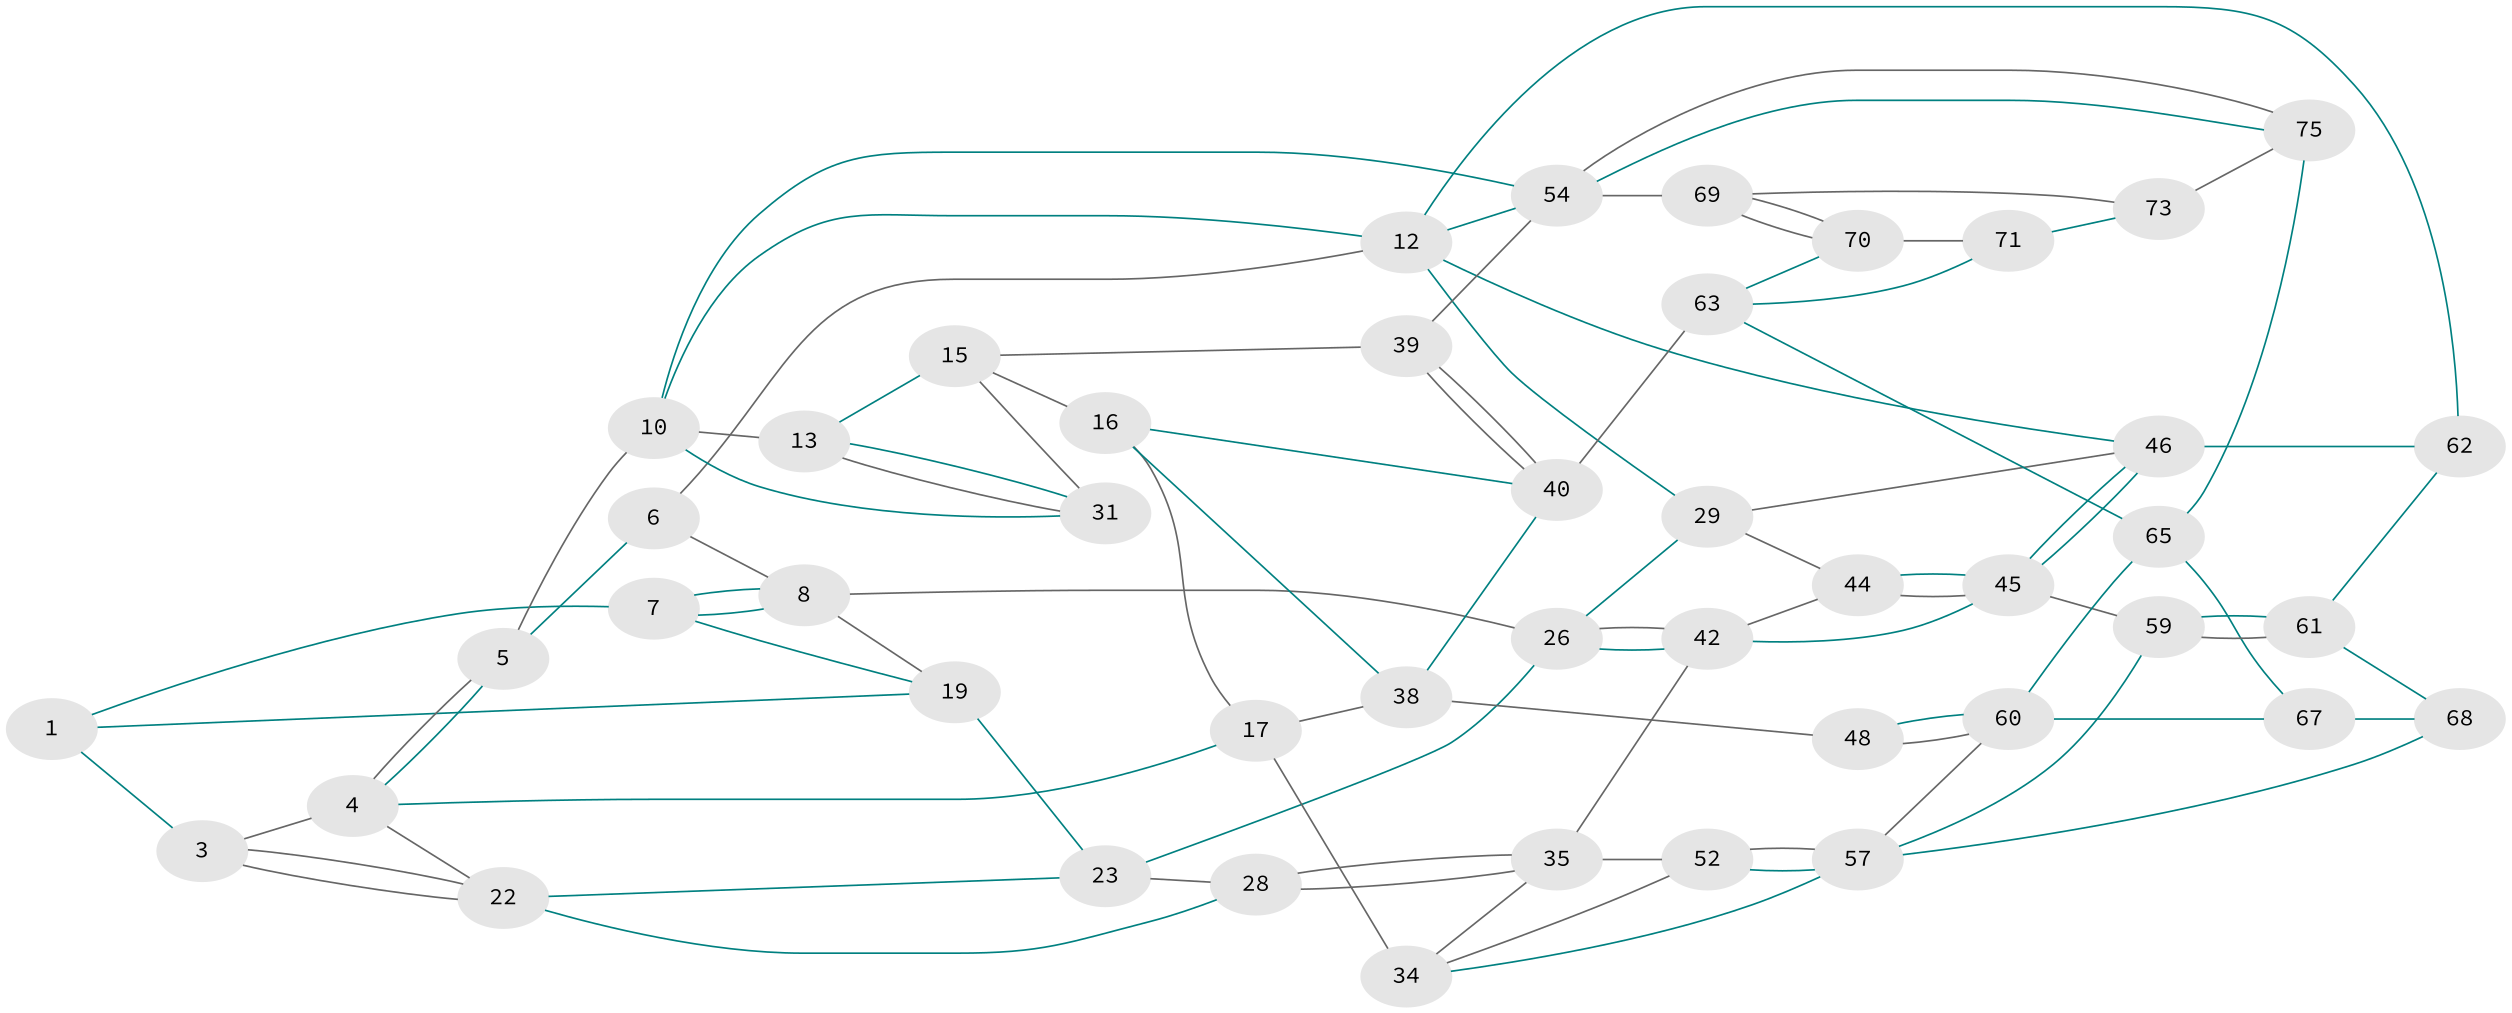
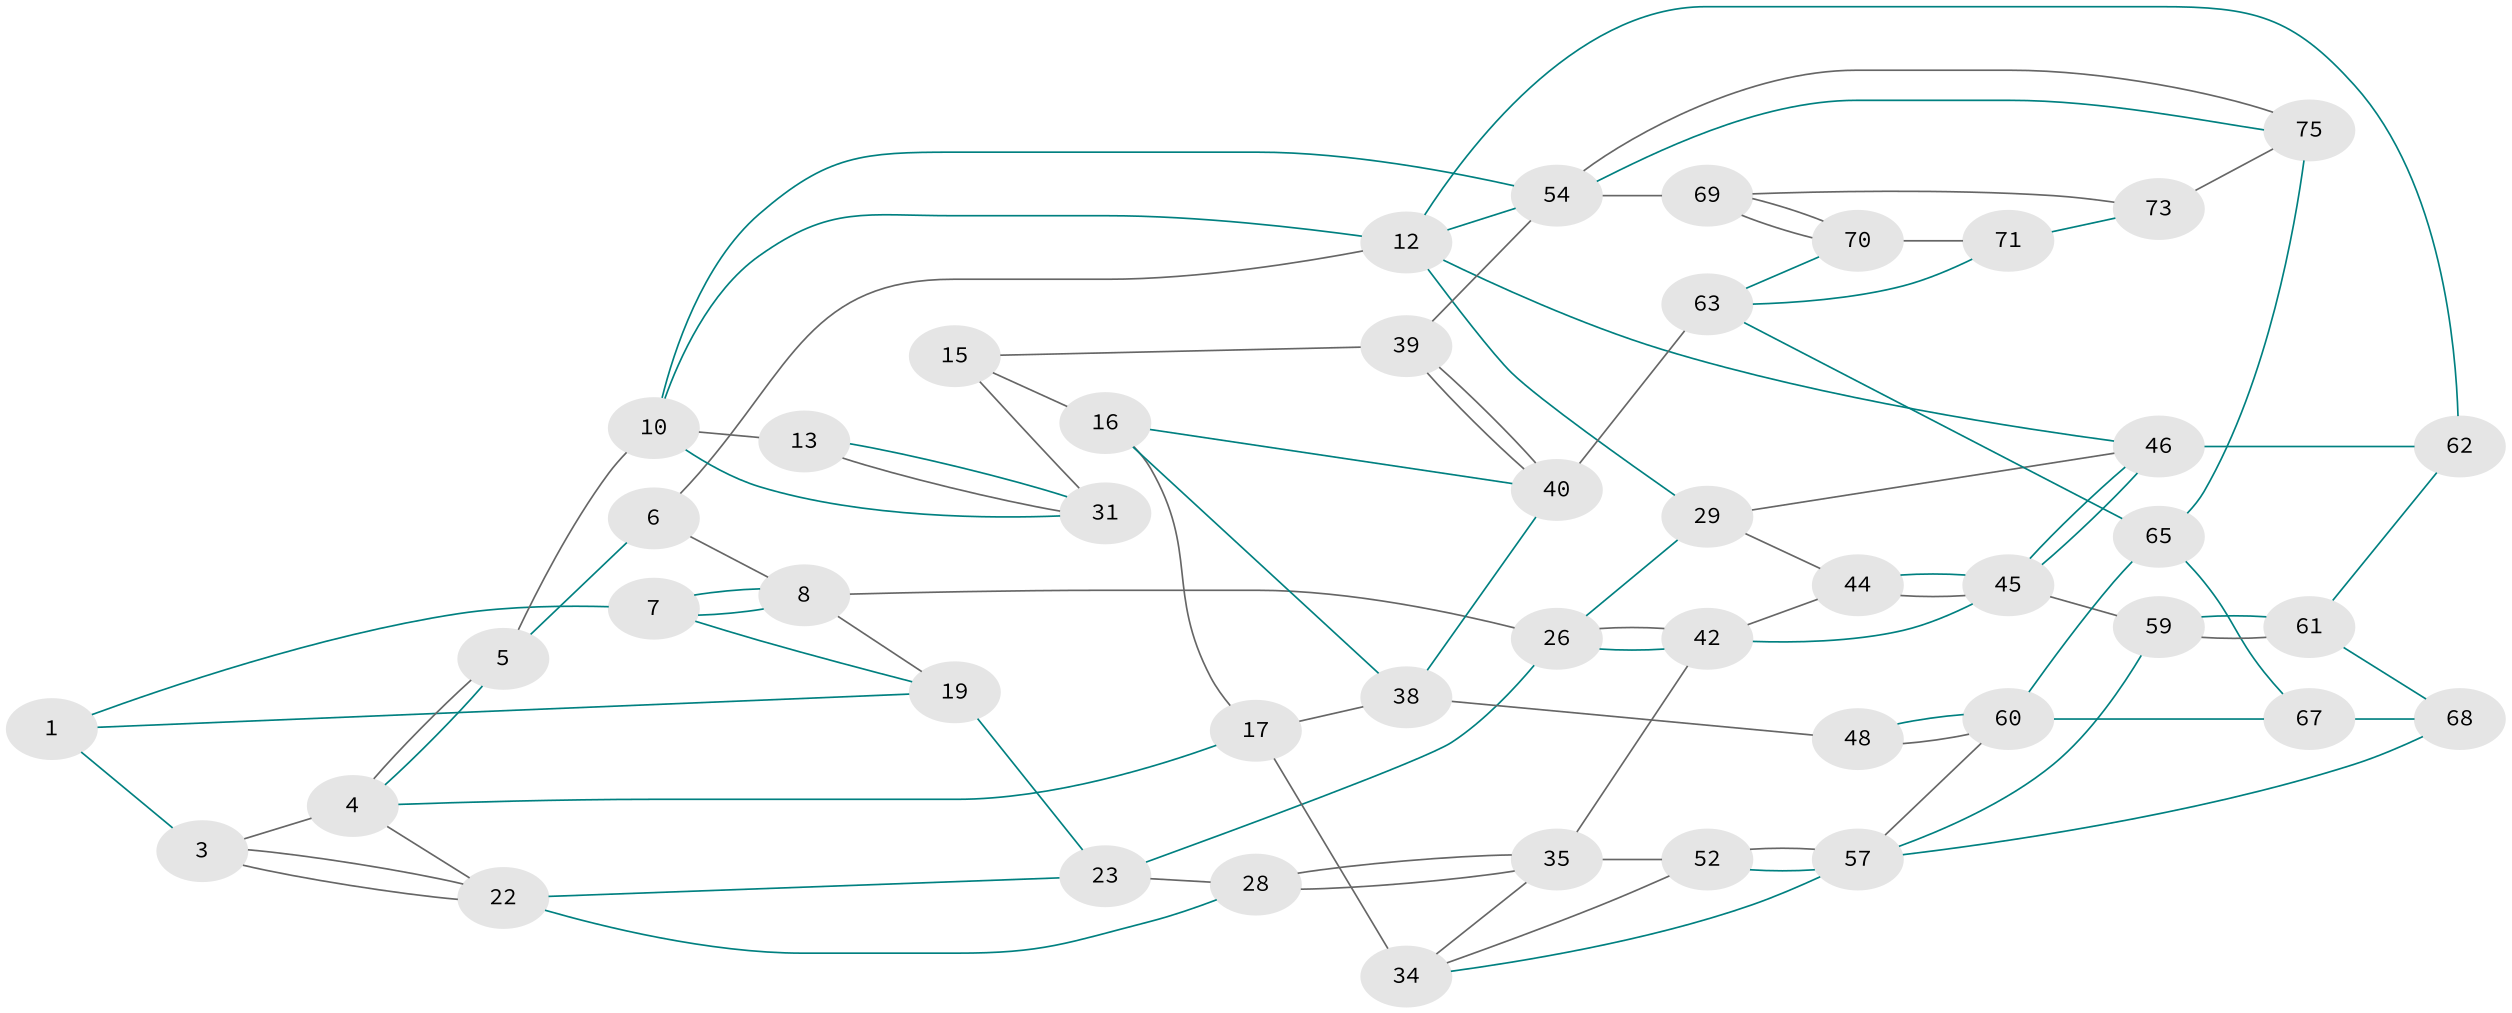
(880, 399) -> none
